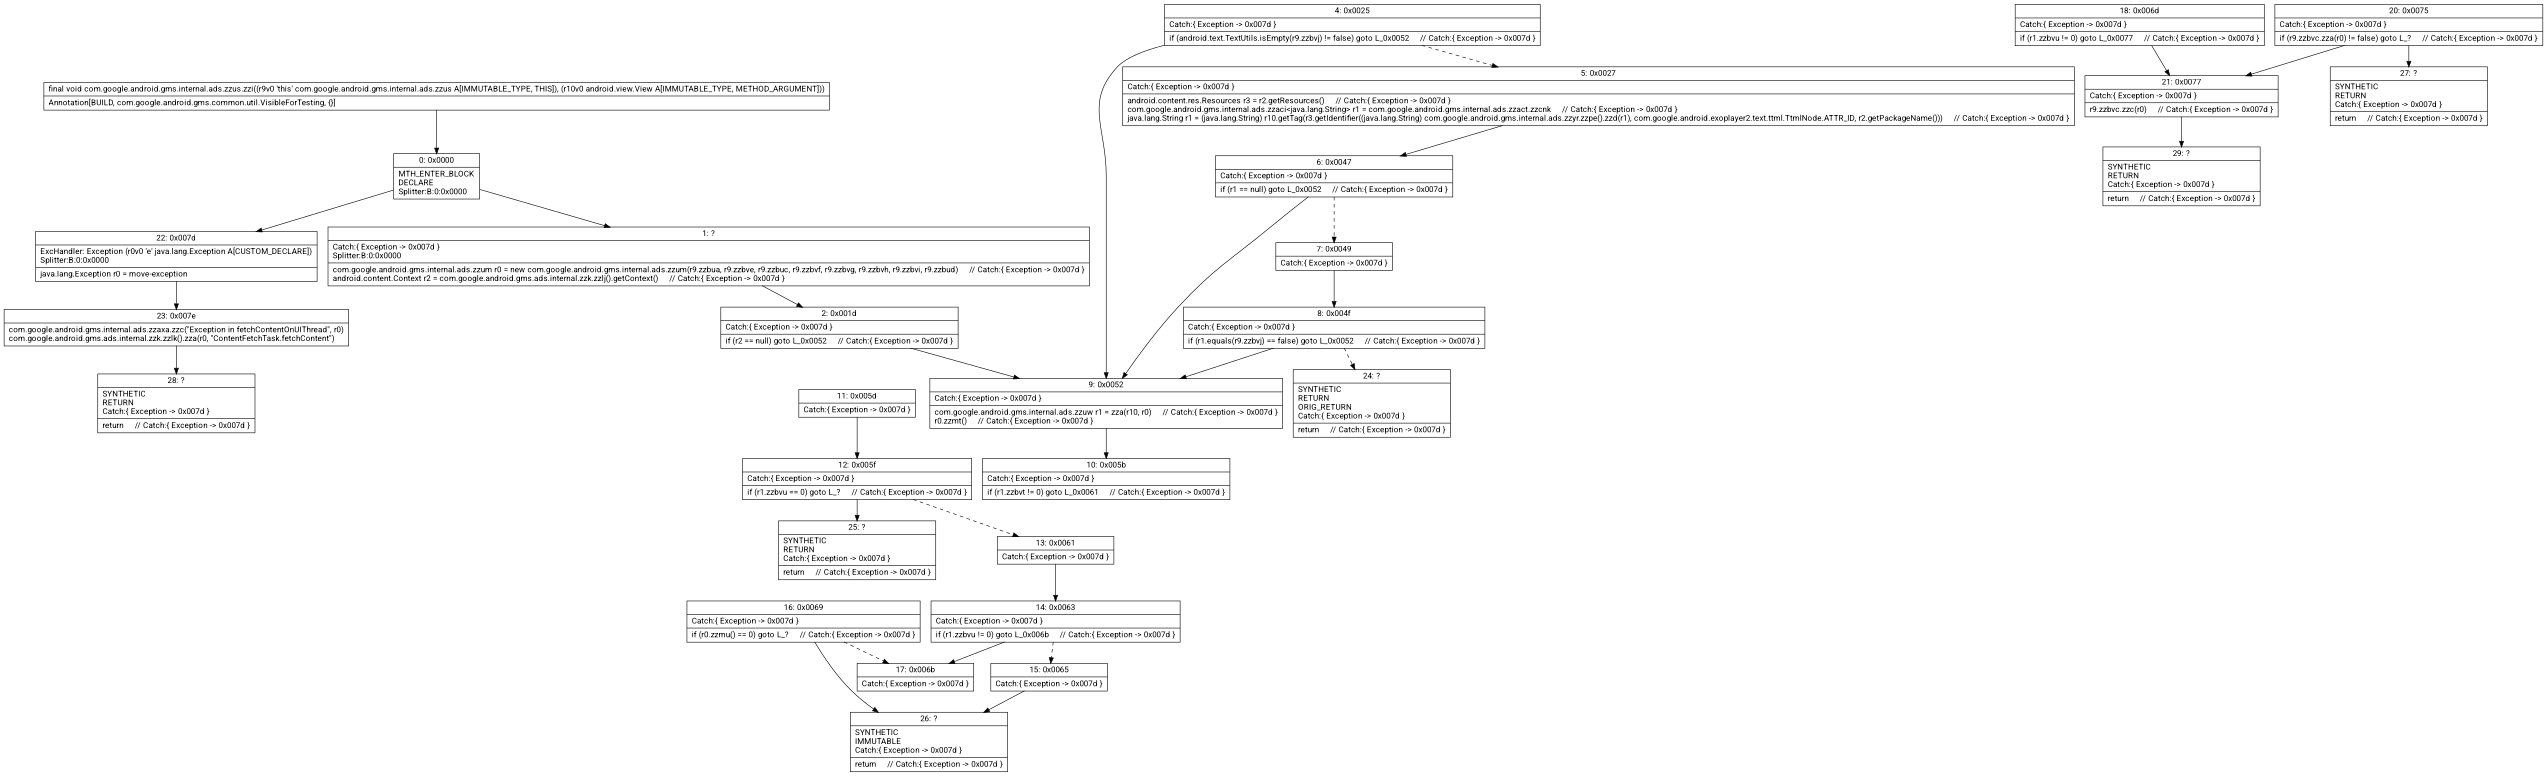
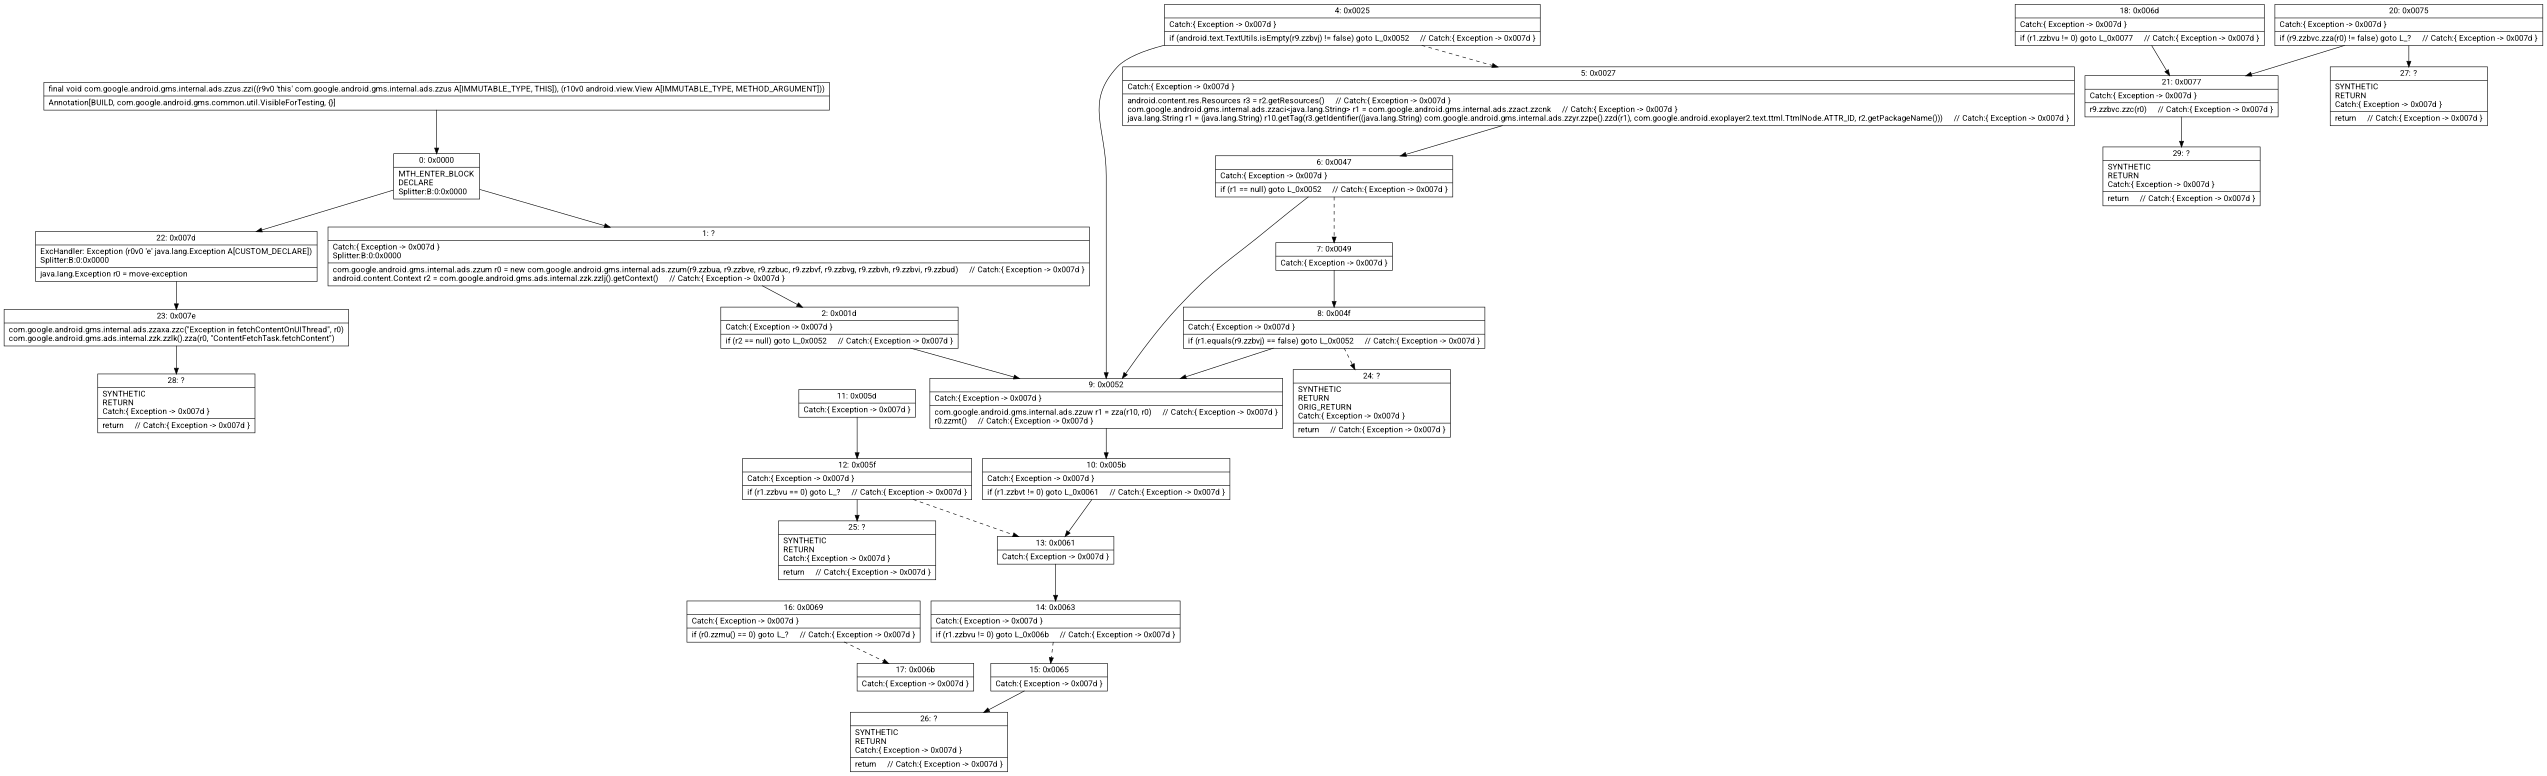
none -> (1080, 516)
(980, 652) -> none
(840, 679) -> none
(878, 741) -> (871, 741)
